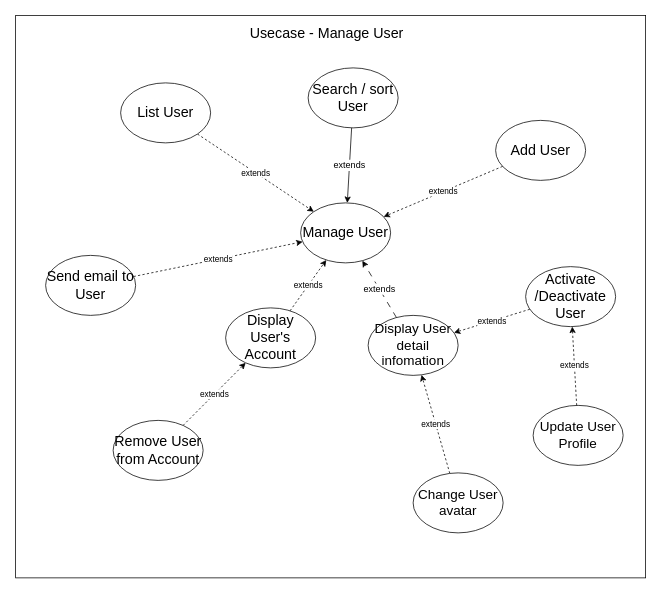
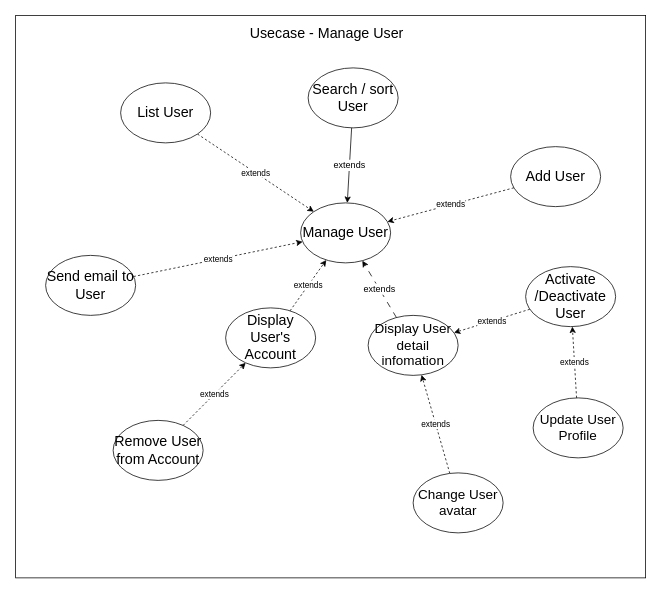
(540, 150) -> (555, 177)
(578, 435) -> (578, 428)
